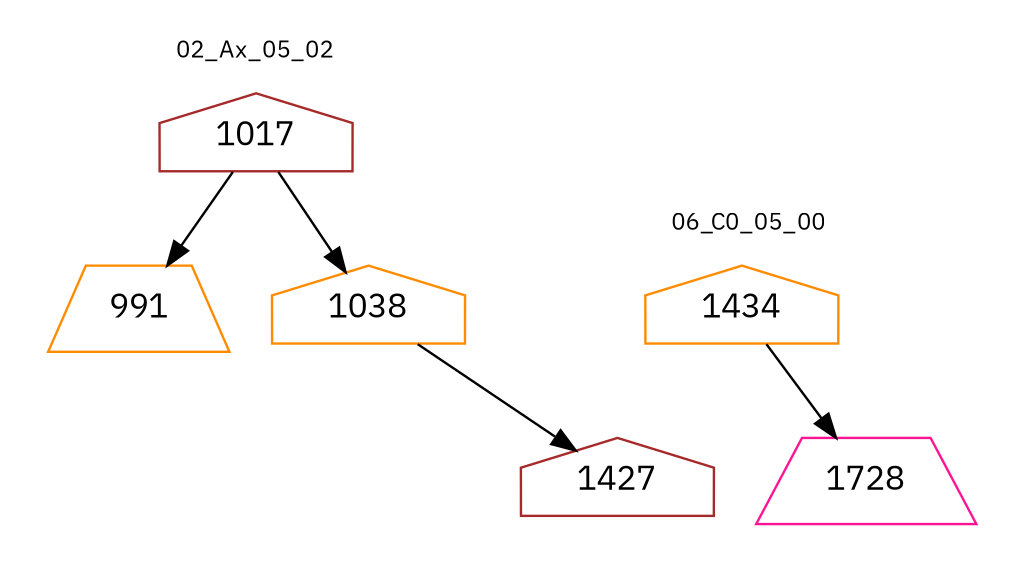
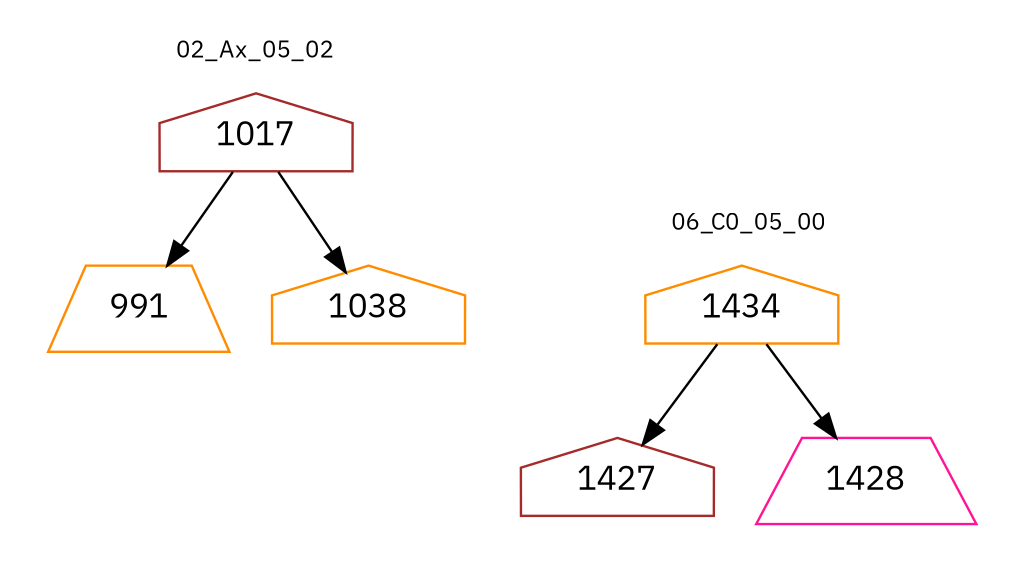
(486, 390) -> (687, 384)
(866, 481) -> (866, 481)
